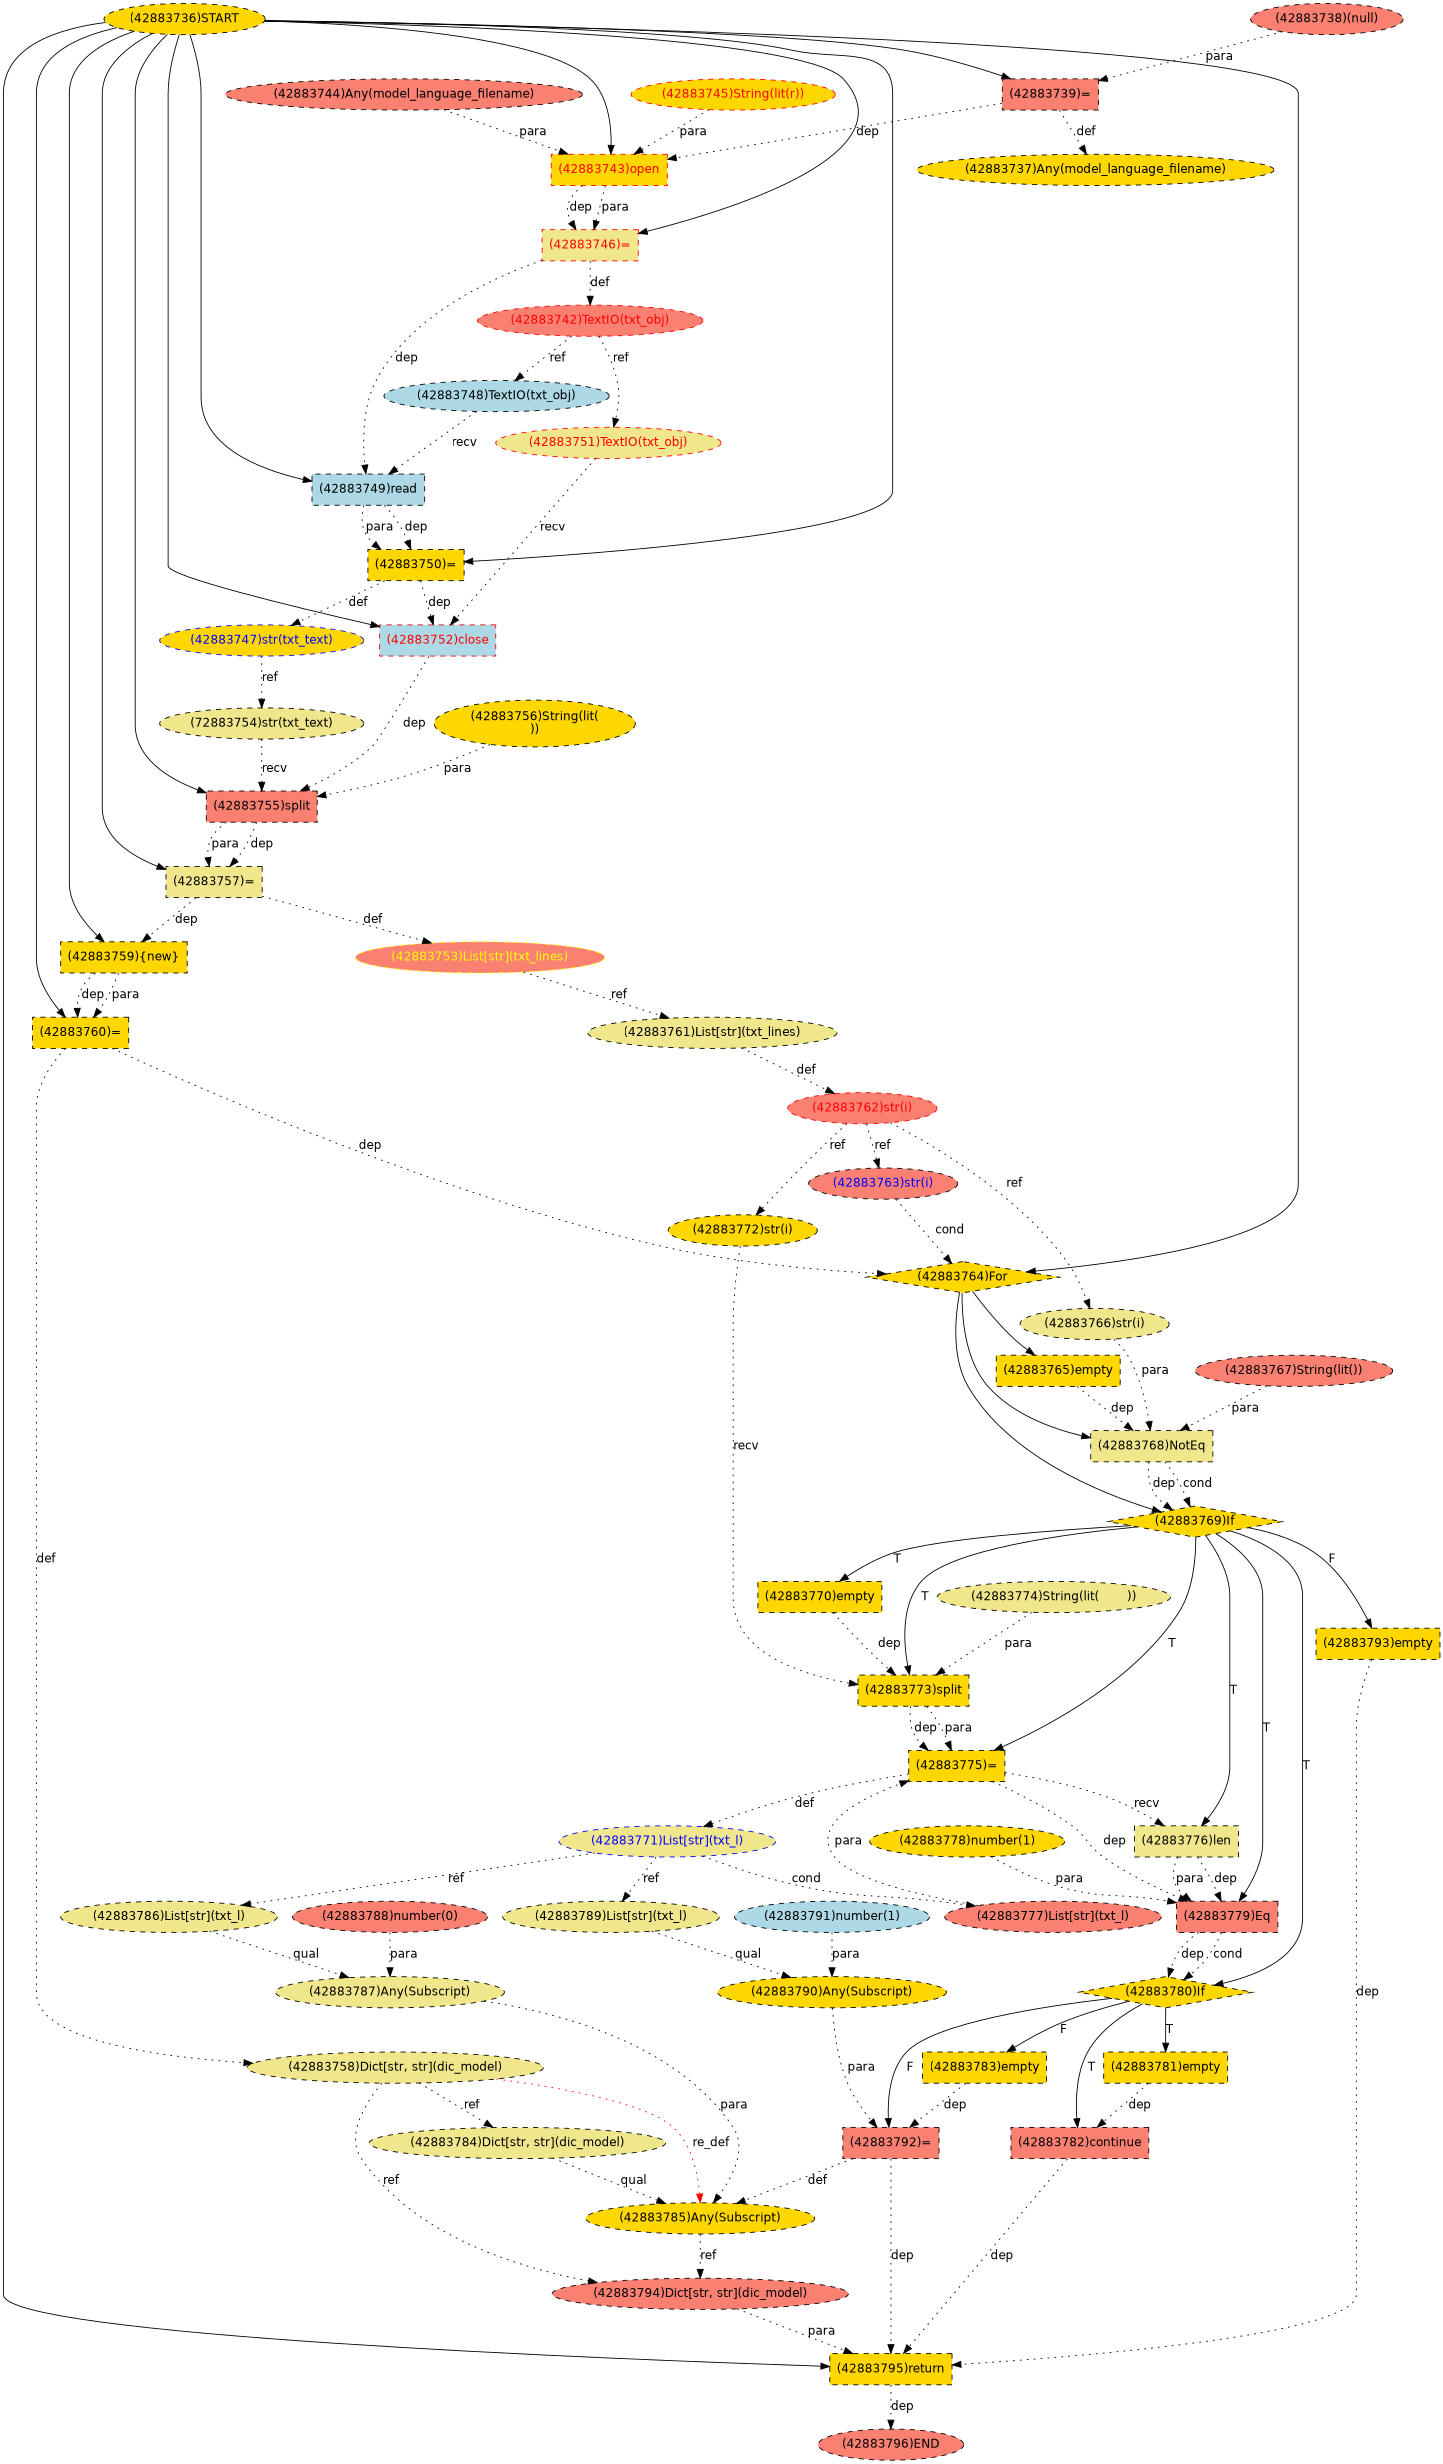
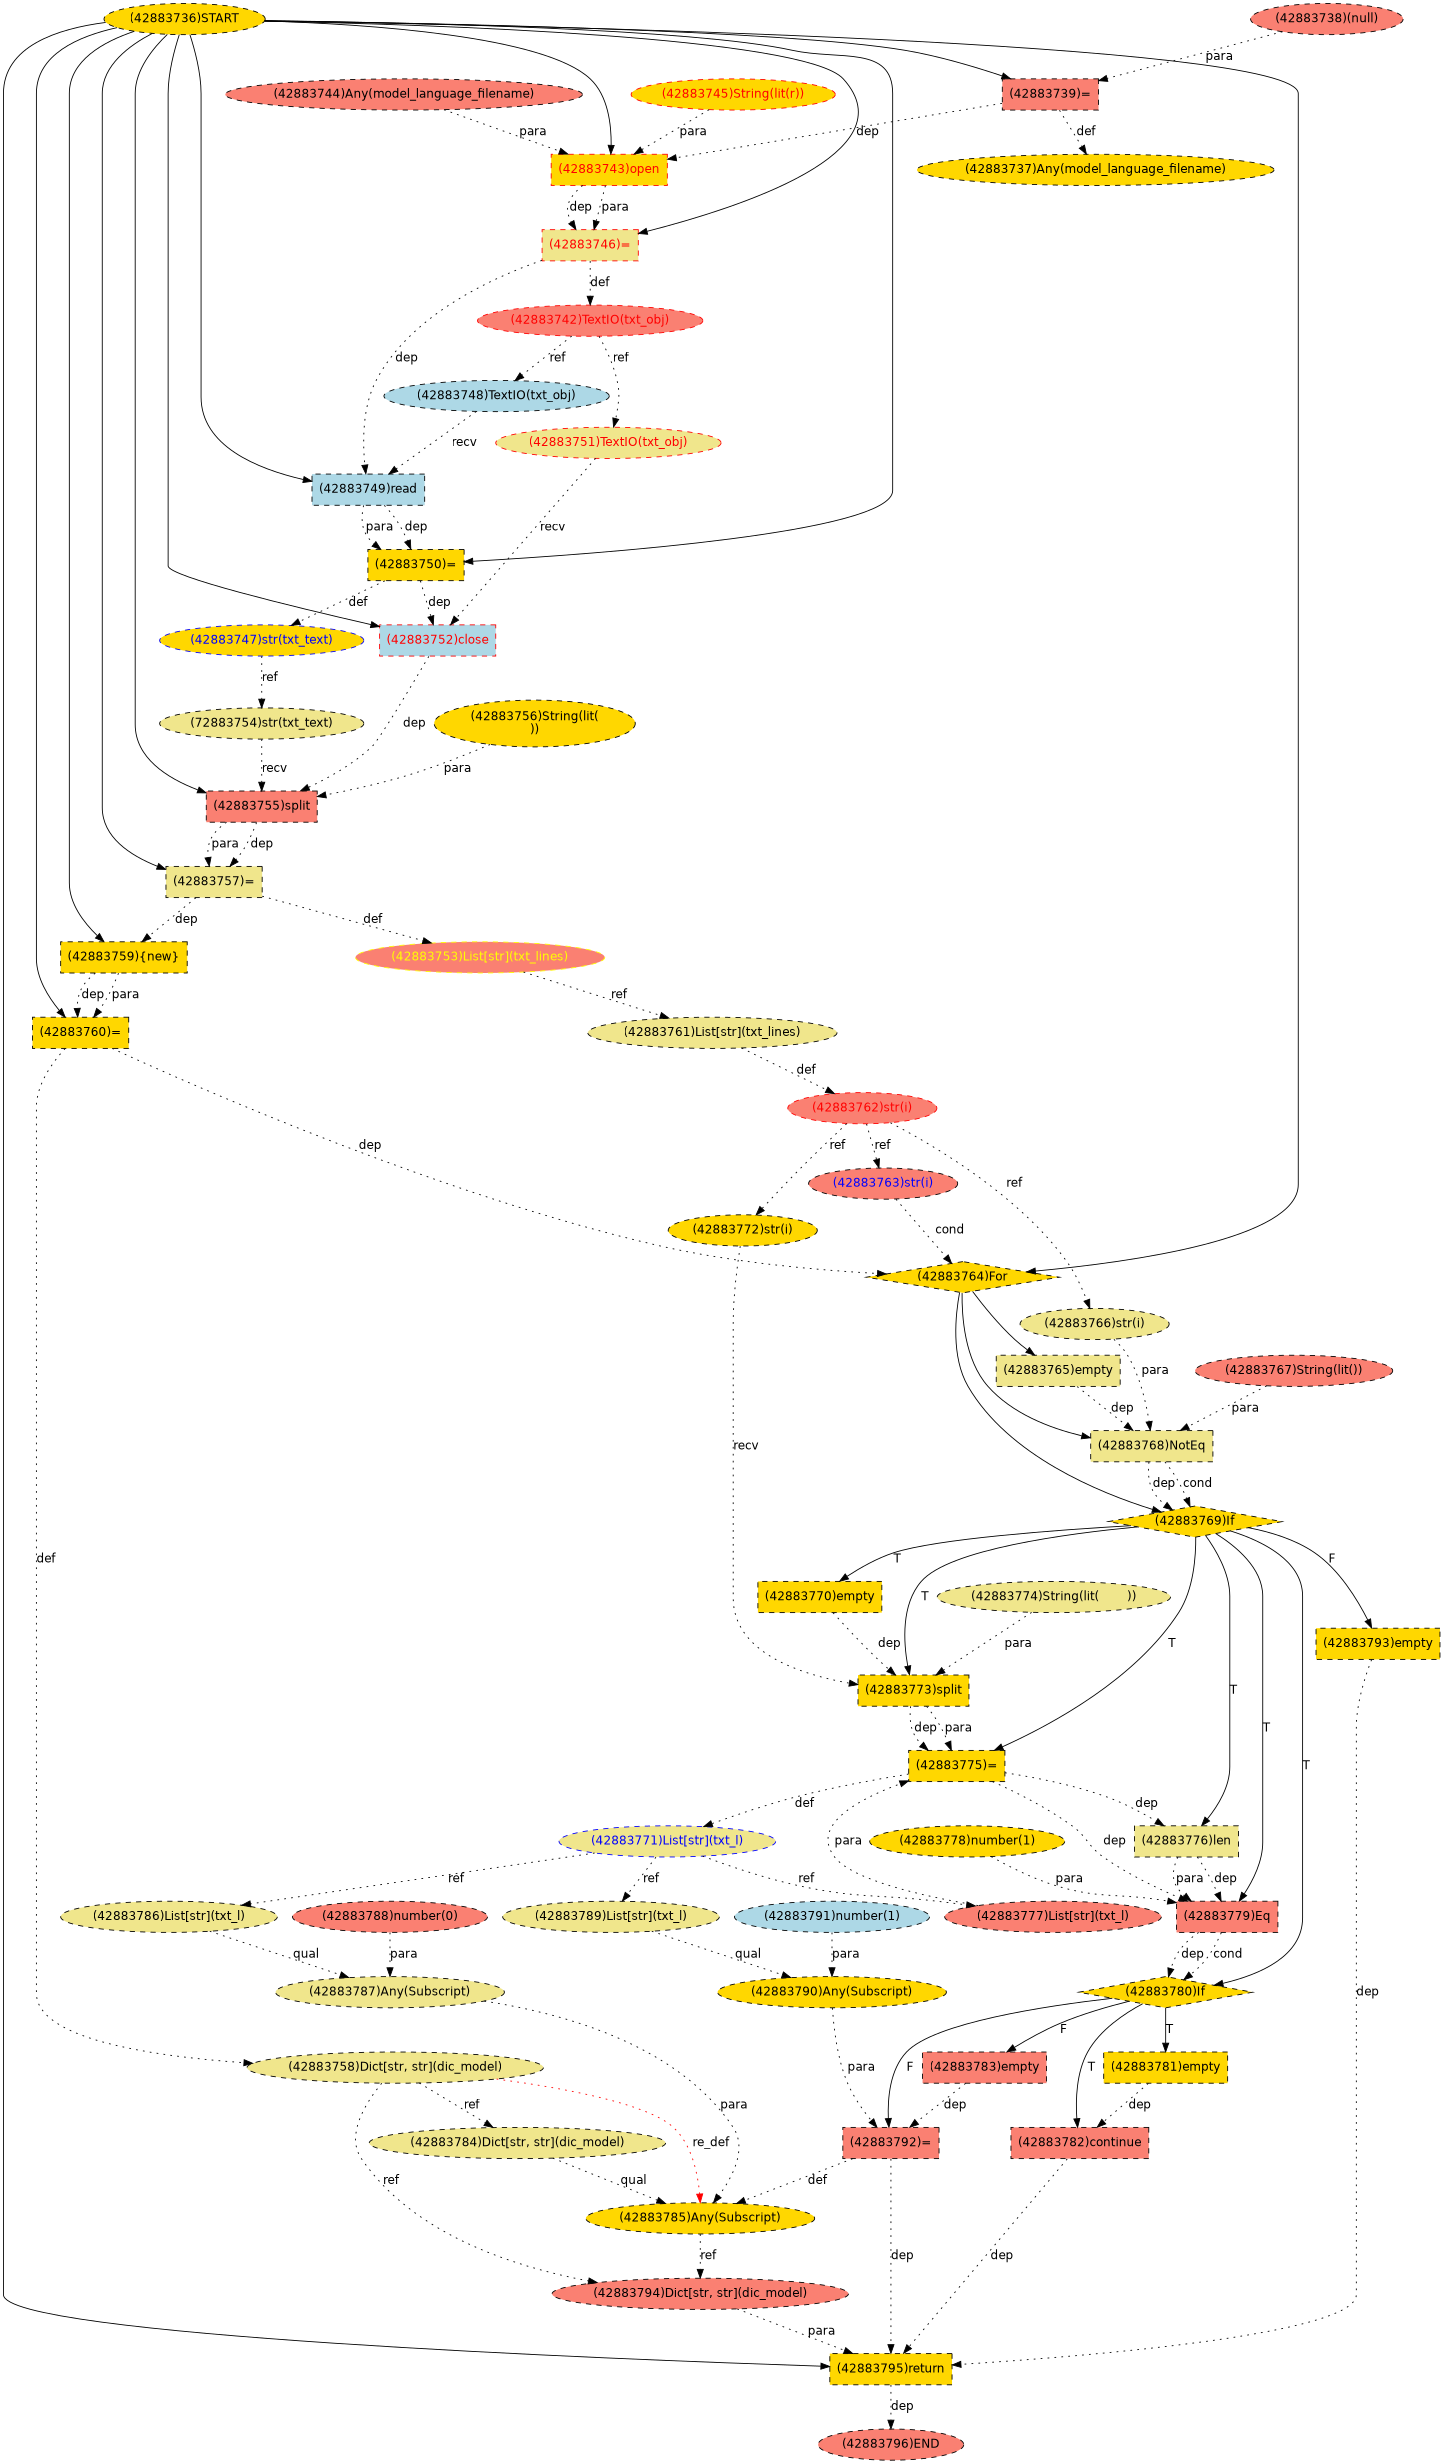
(1058, 1371) -> (1058, 1371)
(1147, 1804) -> (1147, 1804)
(806, 1879) -> (806, 1879)
(985, 2068) -> (985, 2068)
